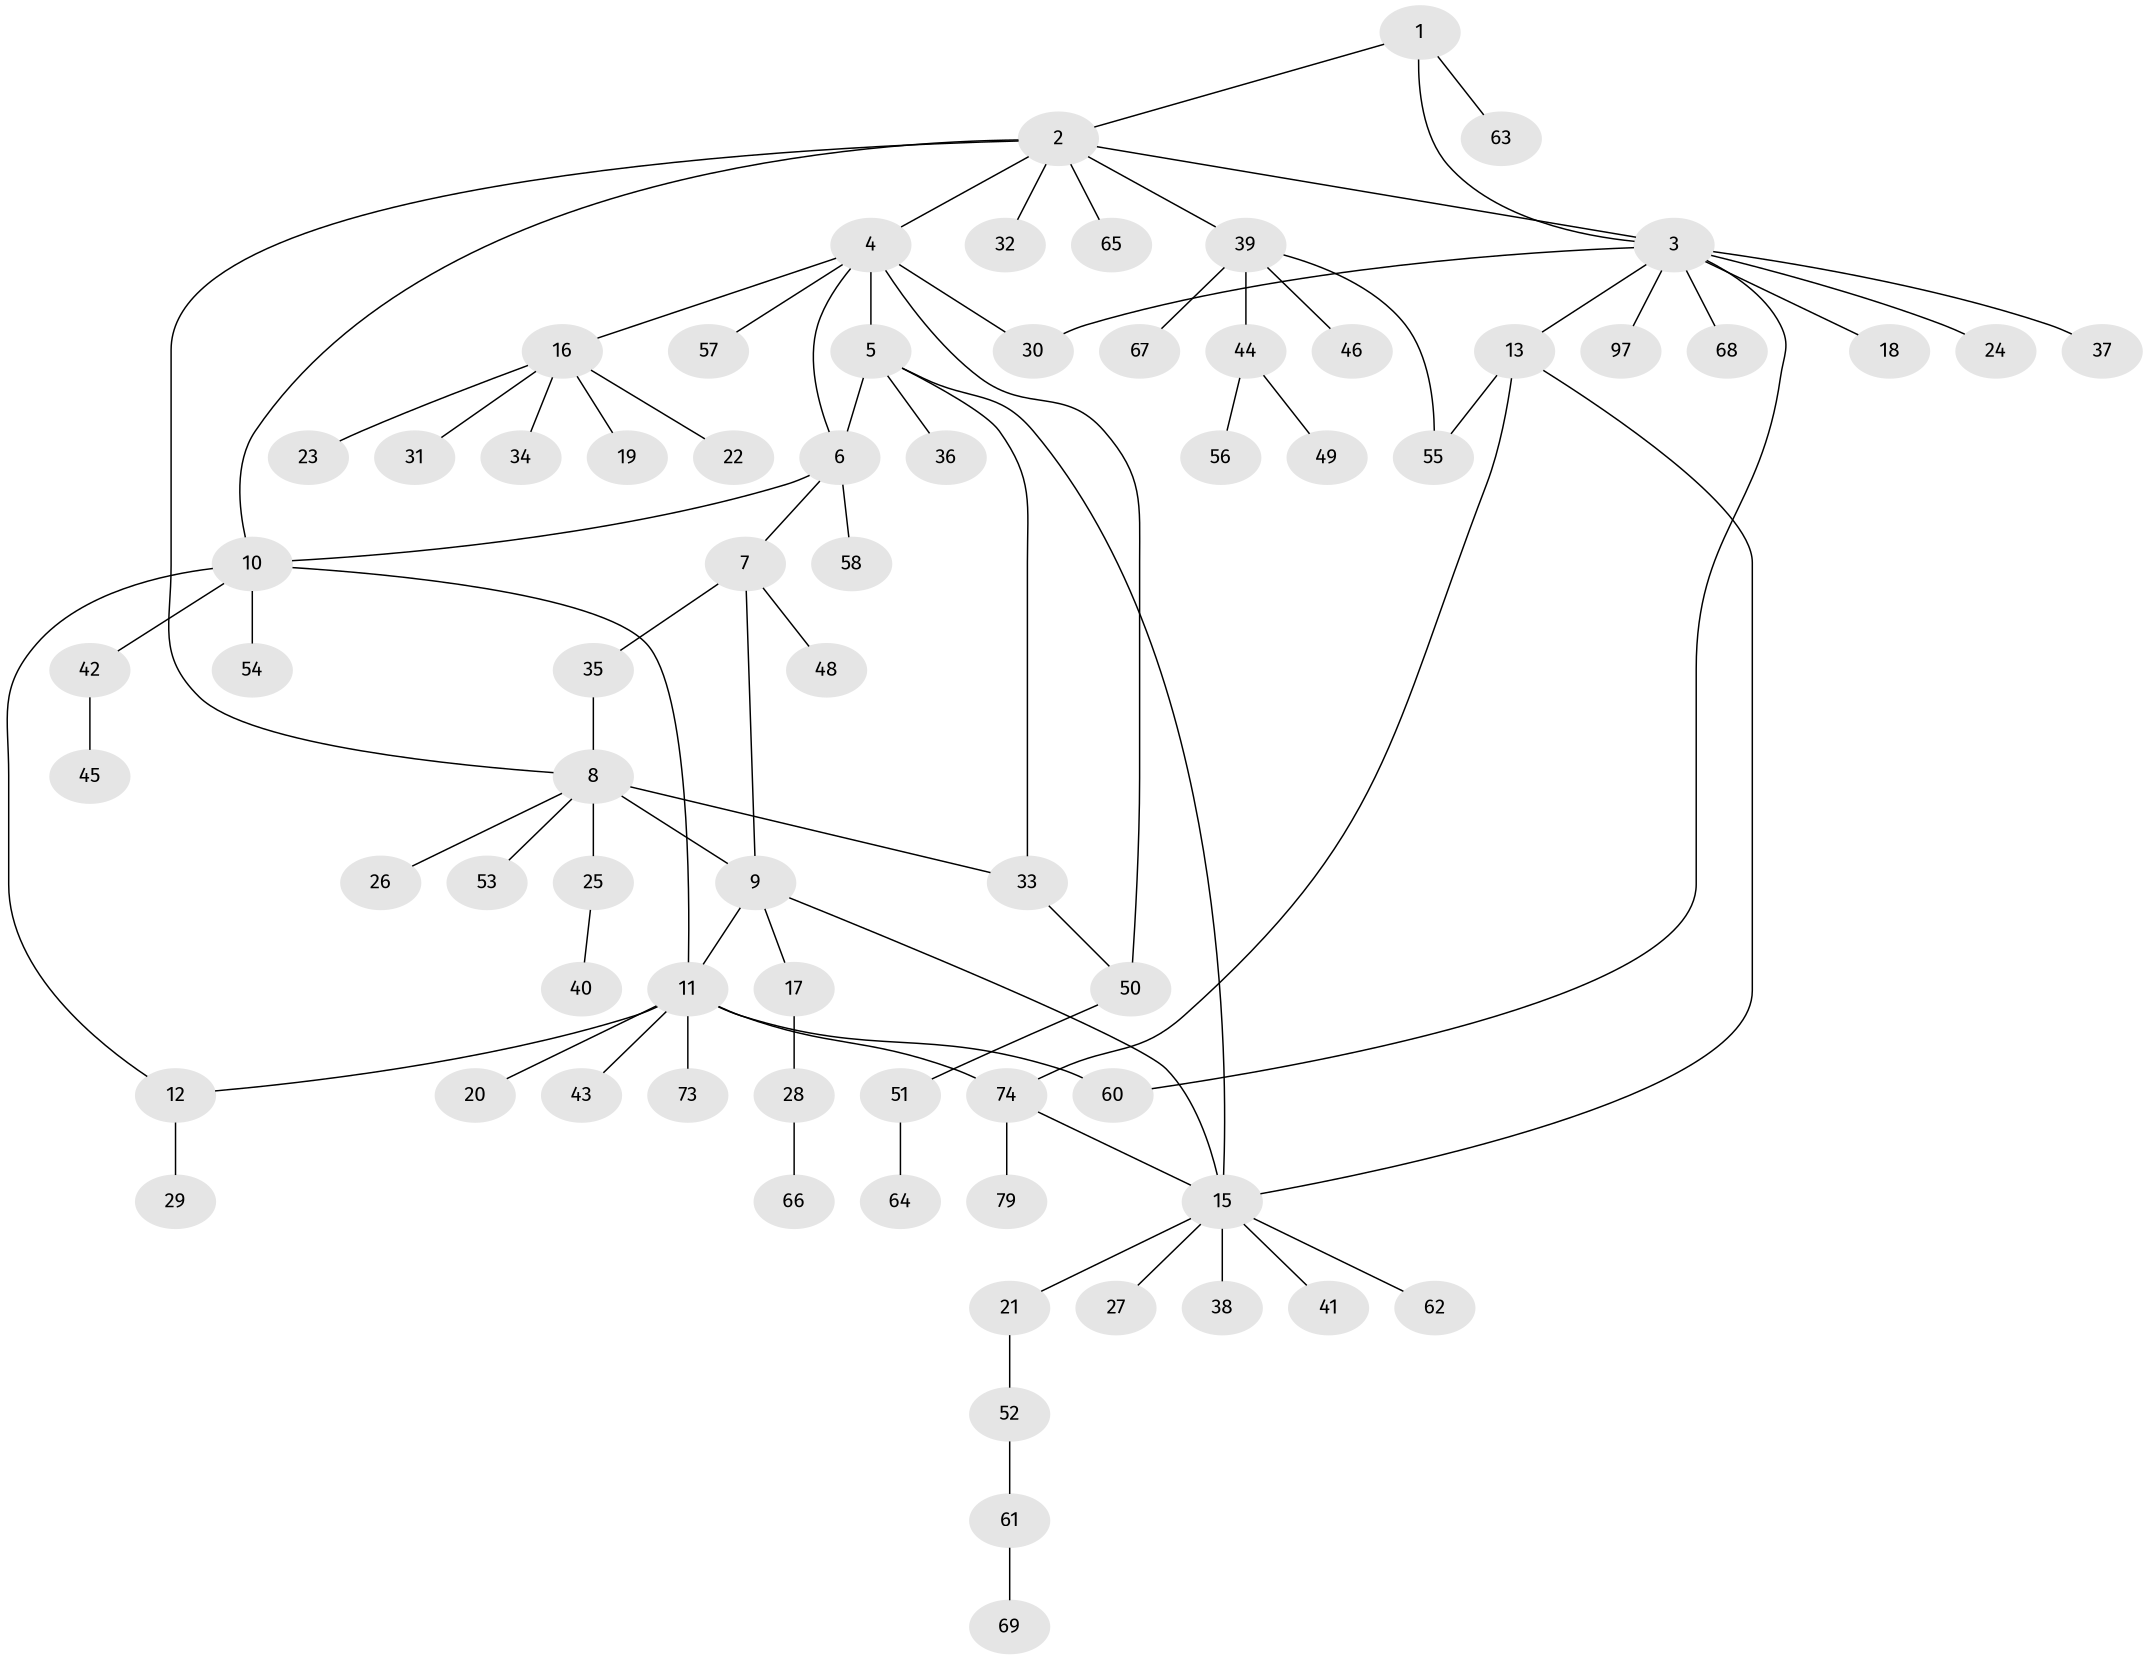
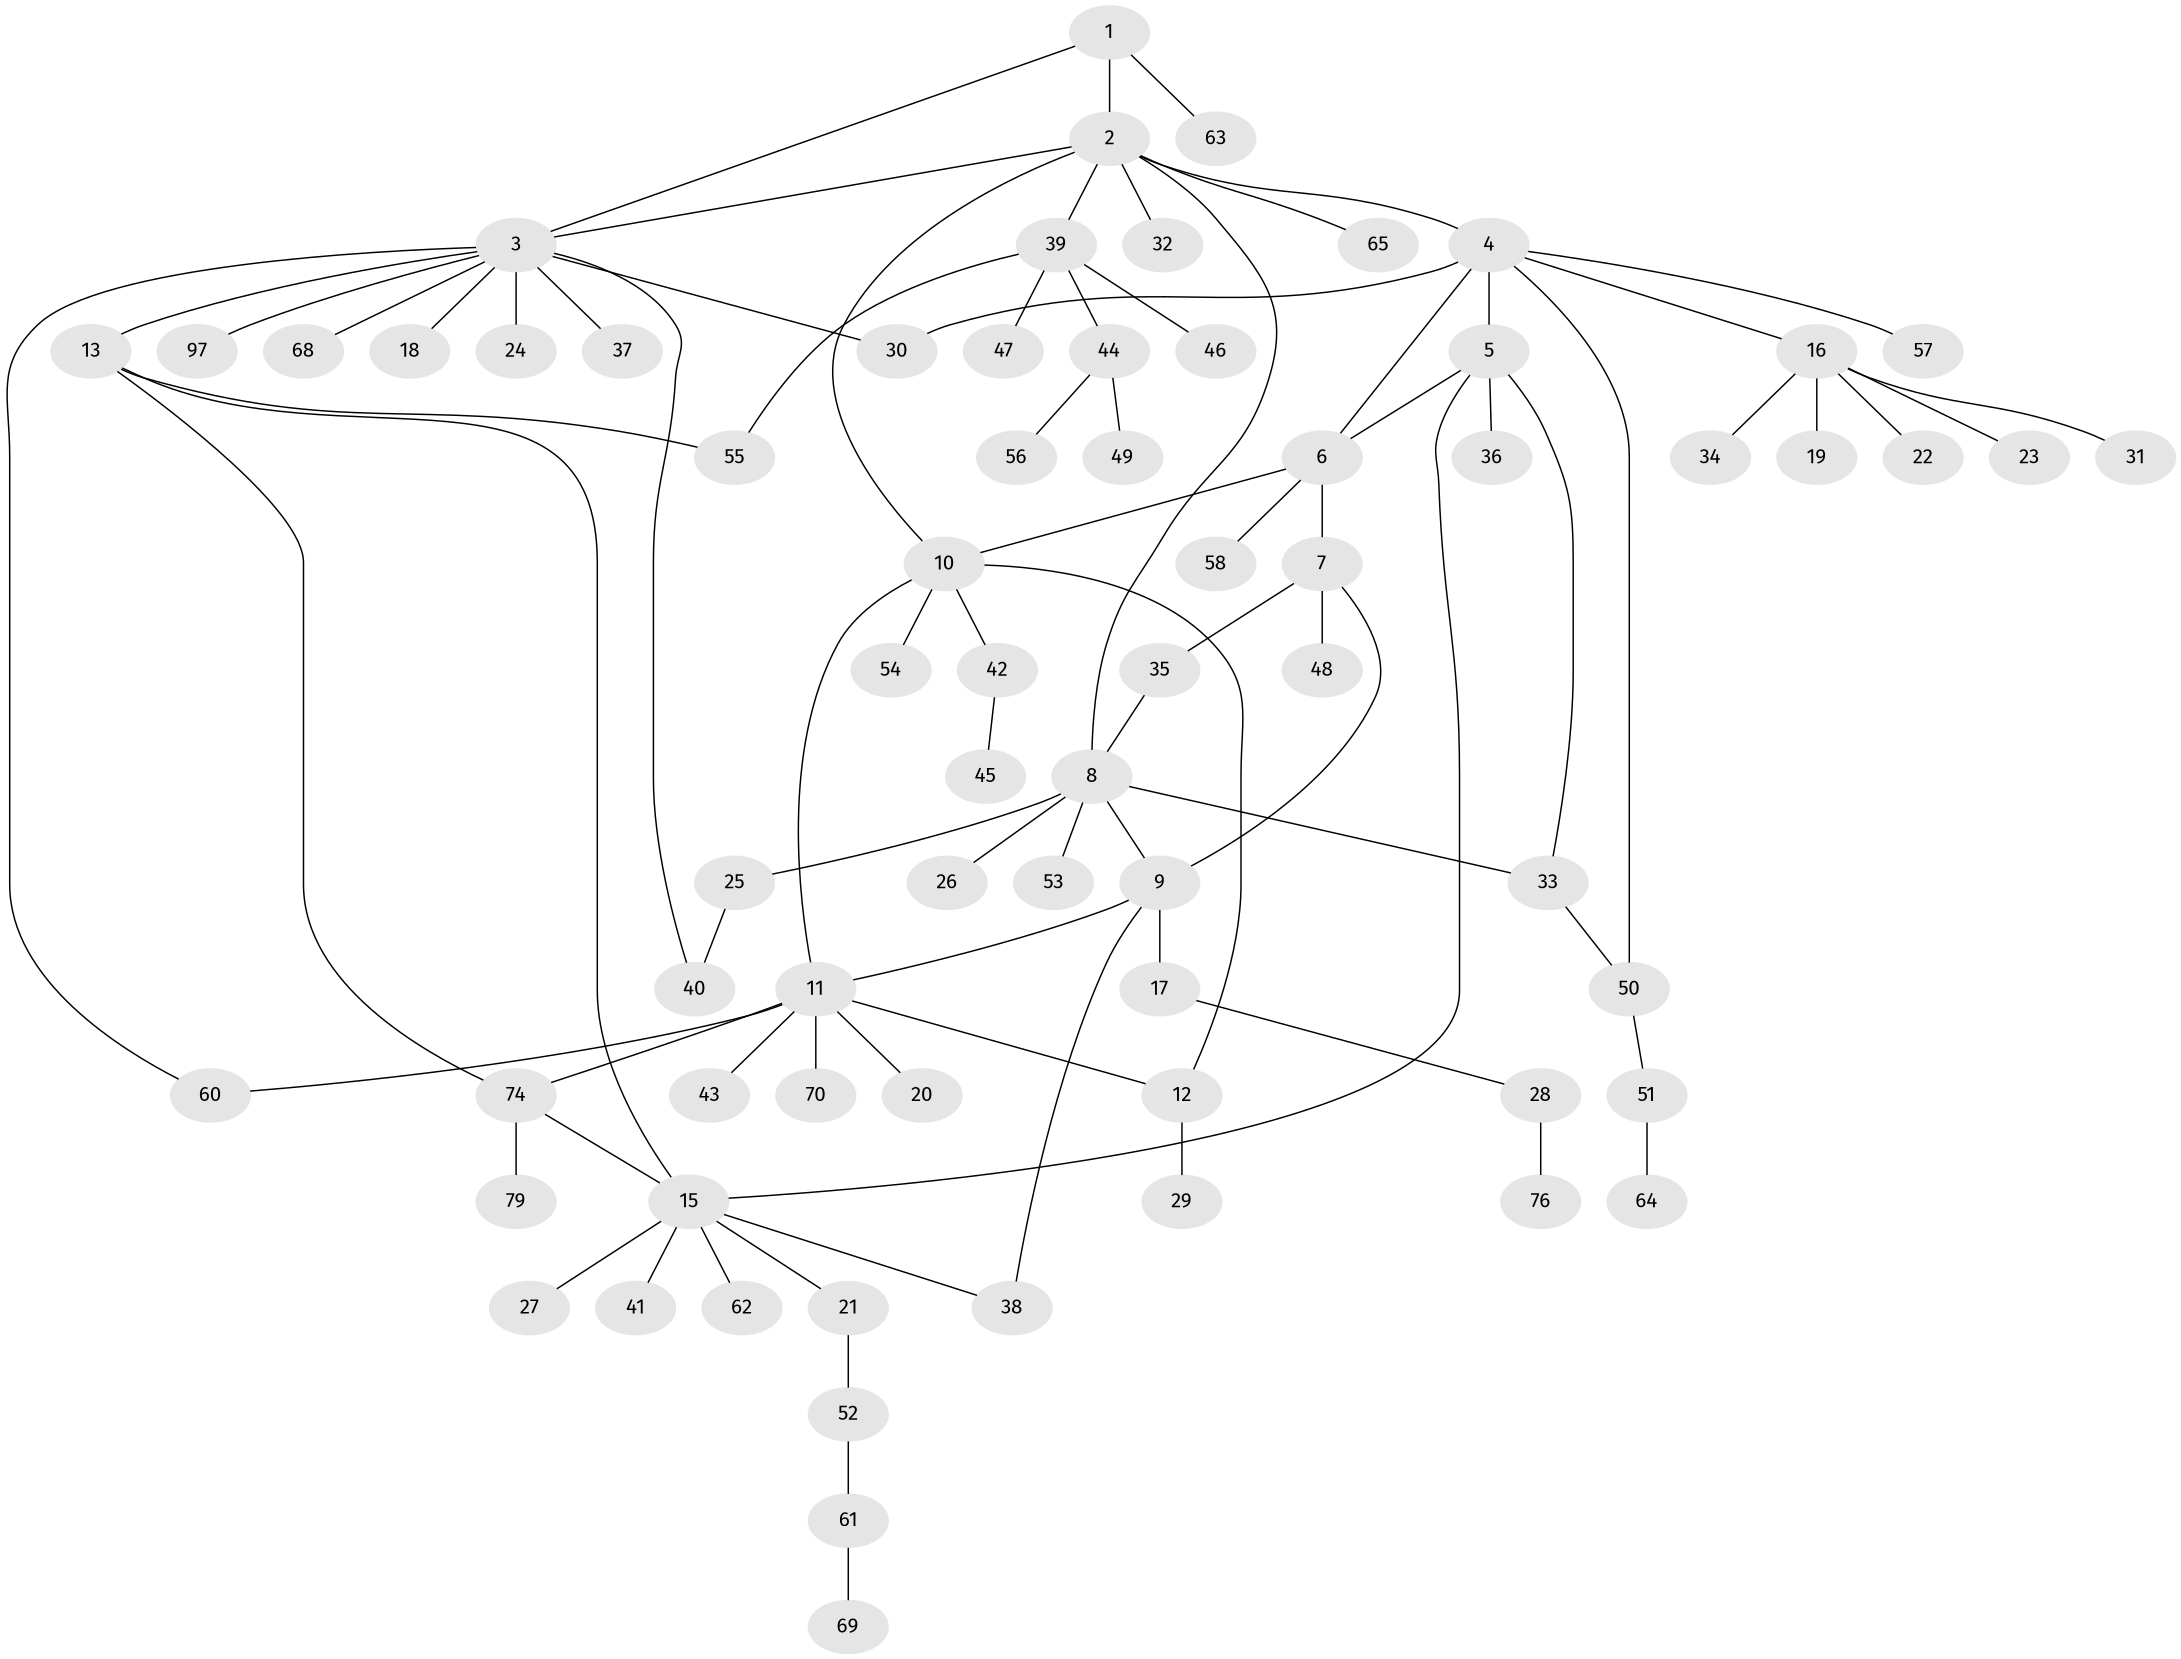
(1140, 351) -> (1003, 351)
none -> (653, 572)
(1035, 1001) -> (1061, 1088)
(688, 1095) -> (816, 1095)
(794, 1202) -> (1541, 1202)
